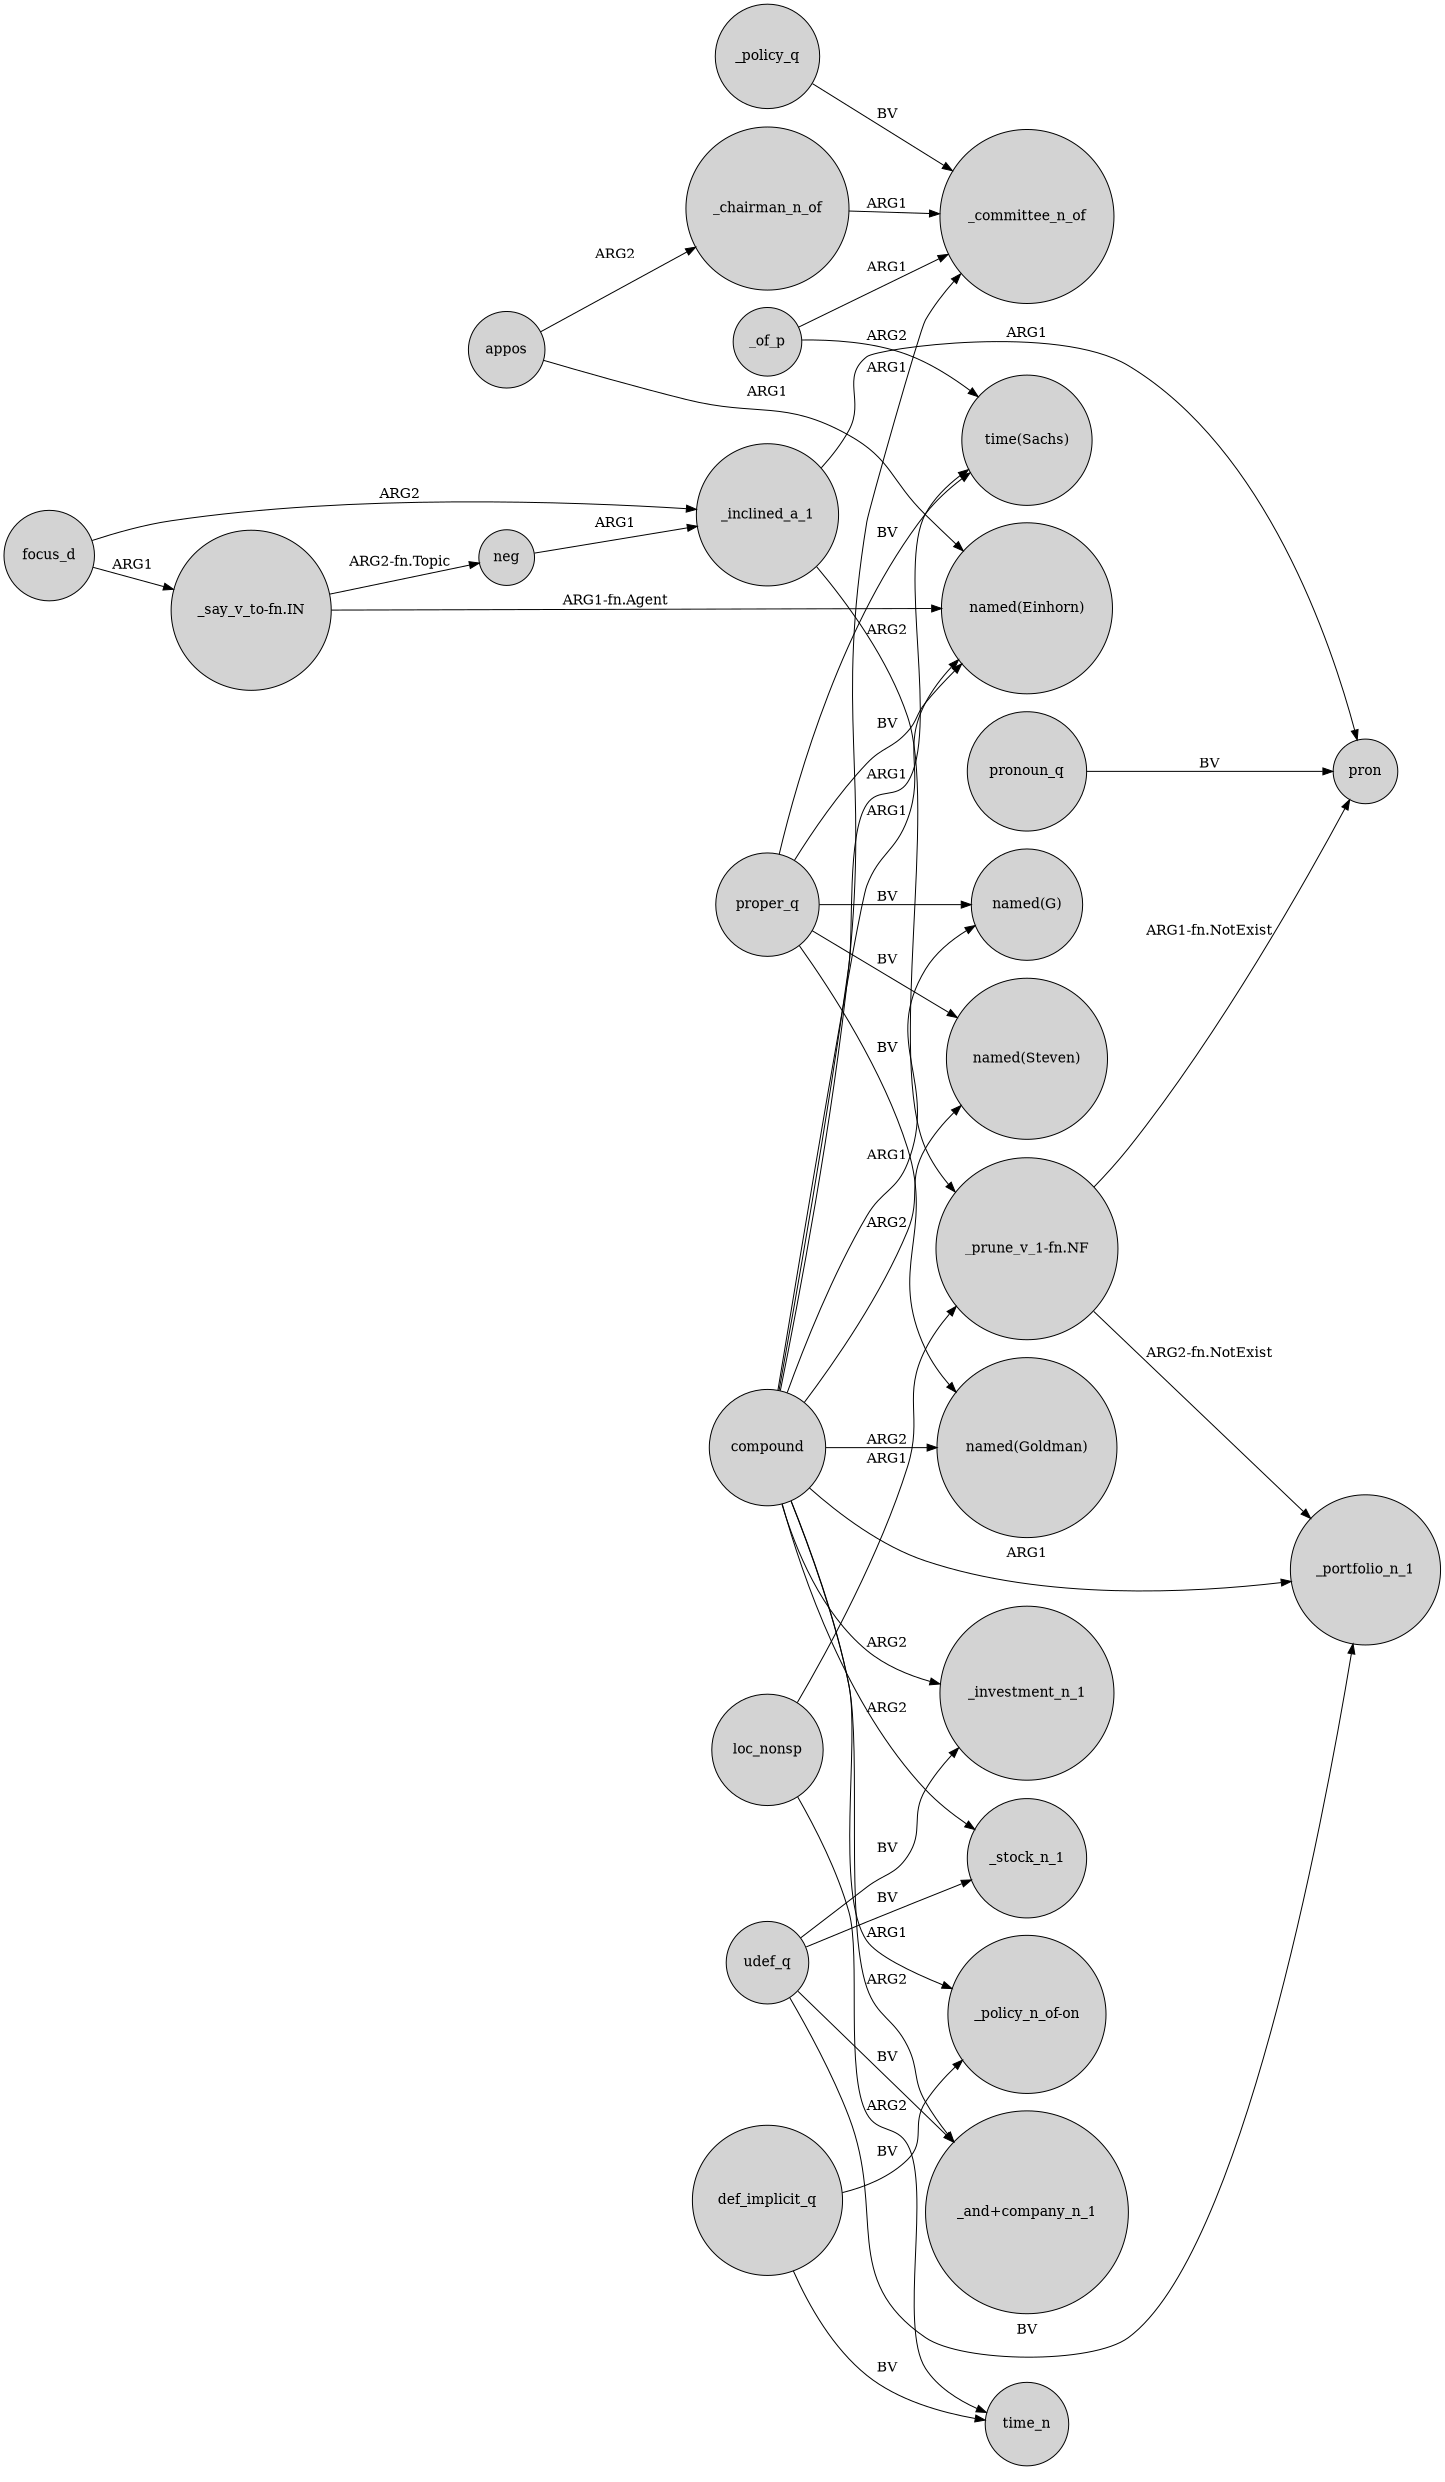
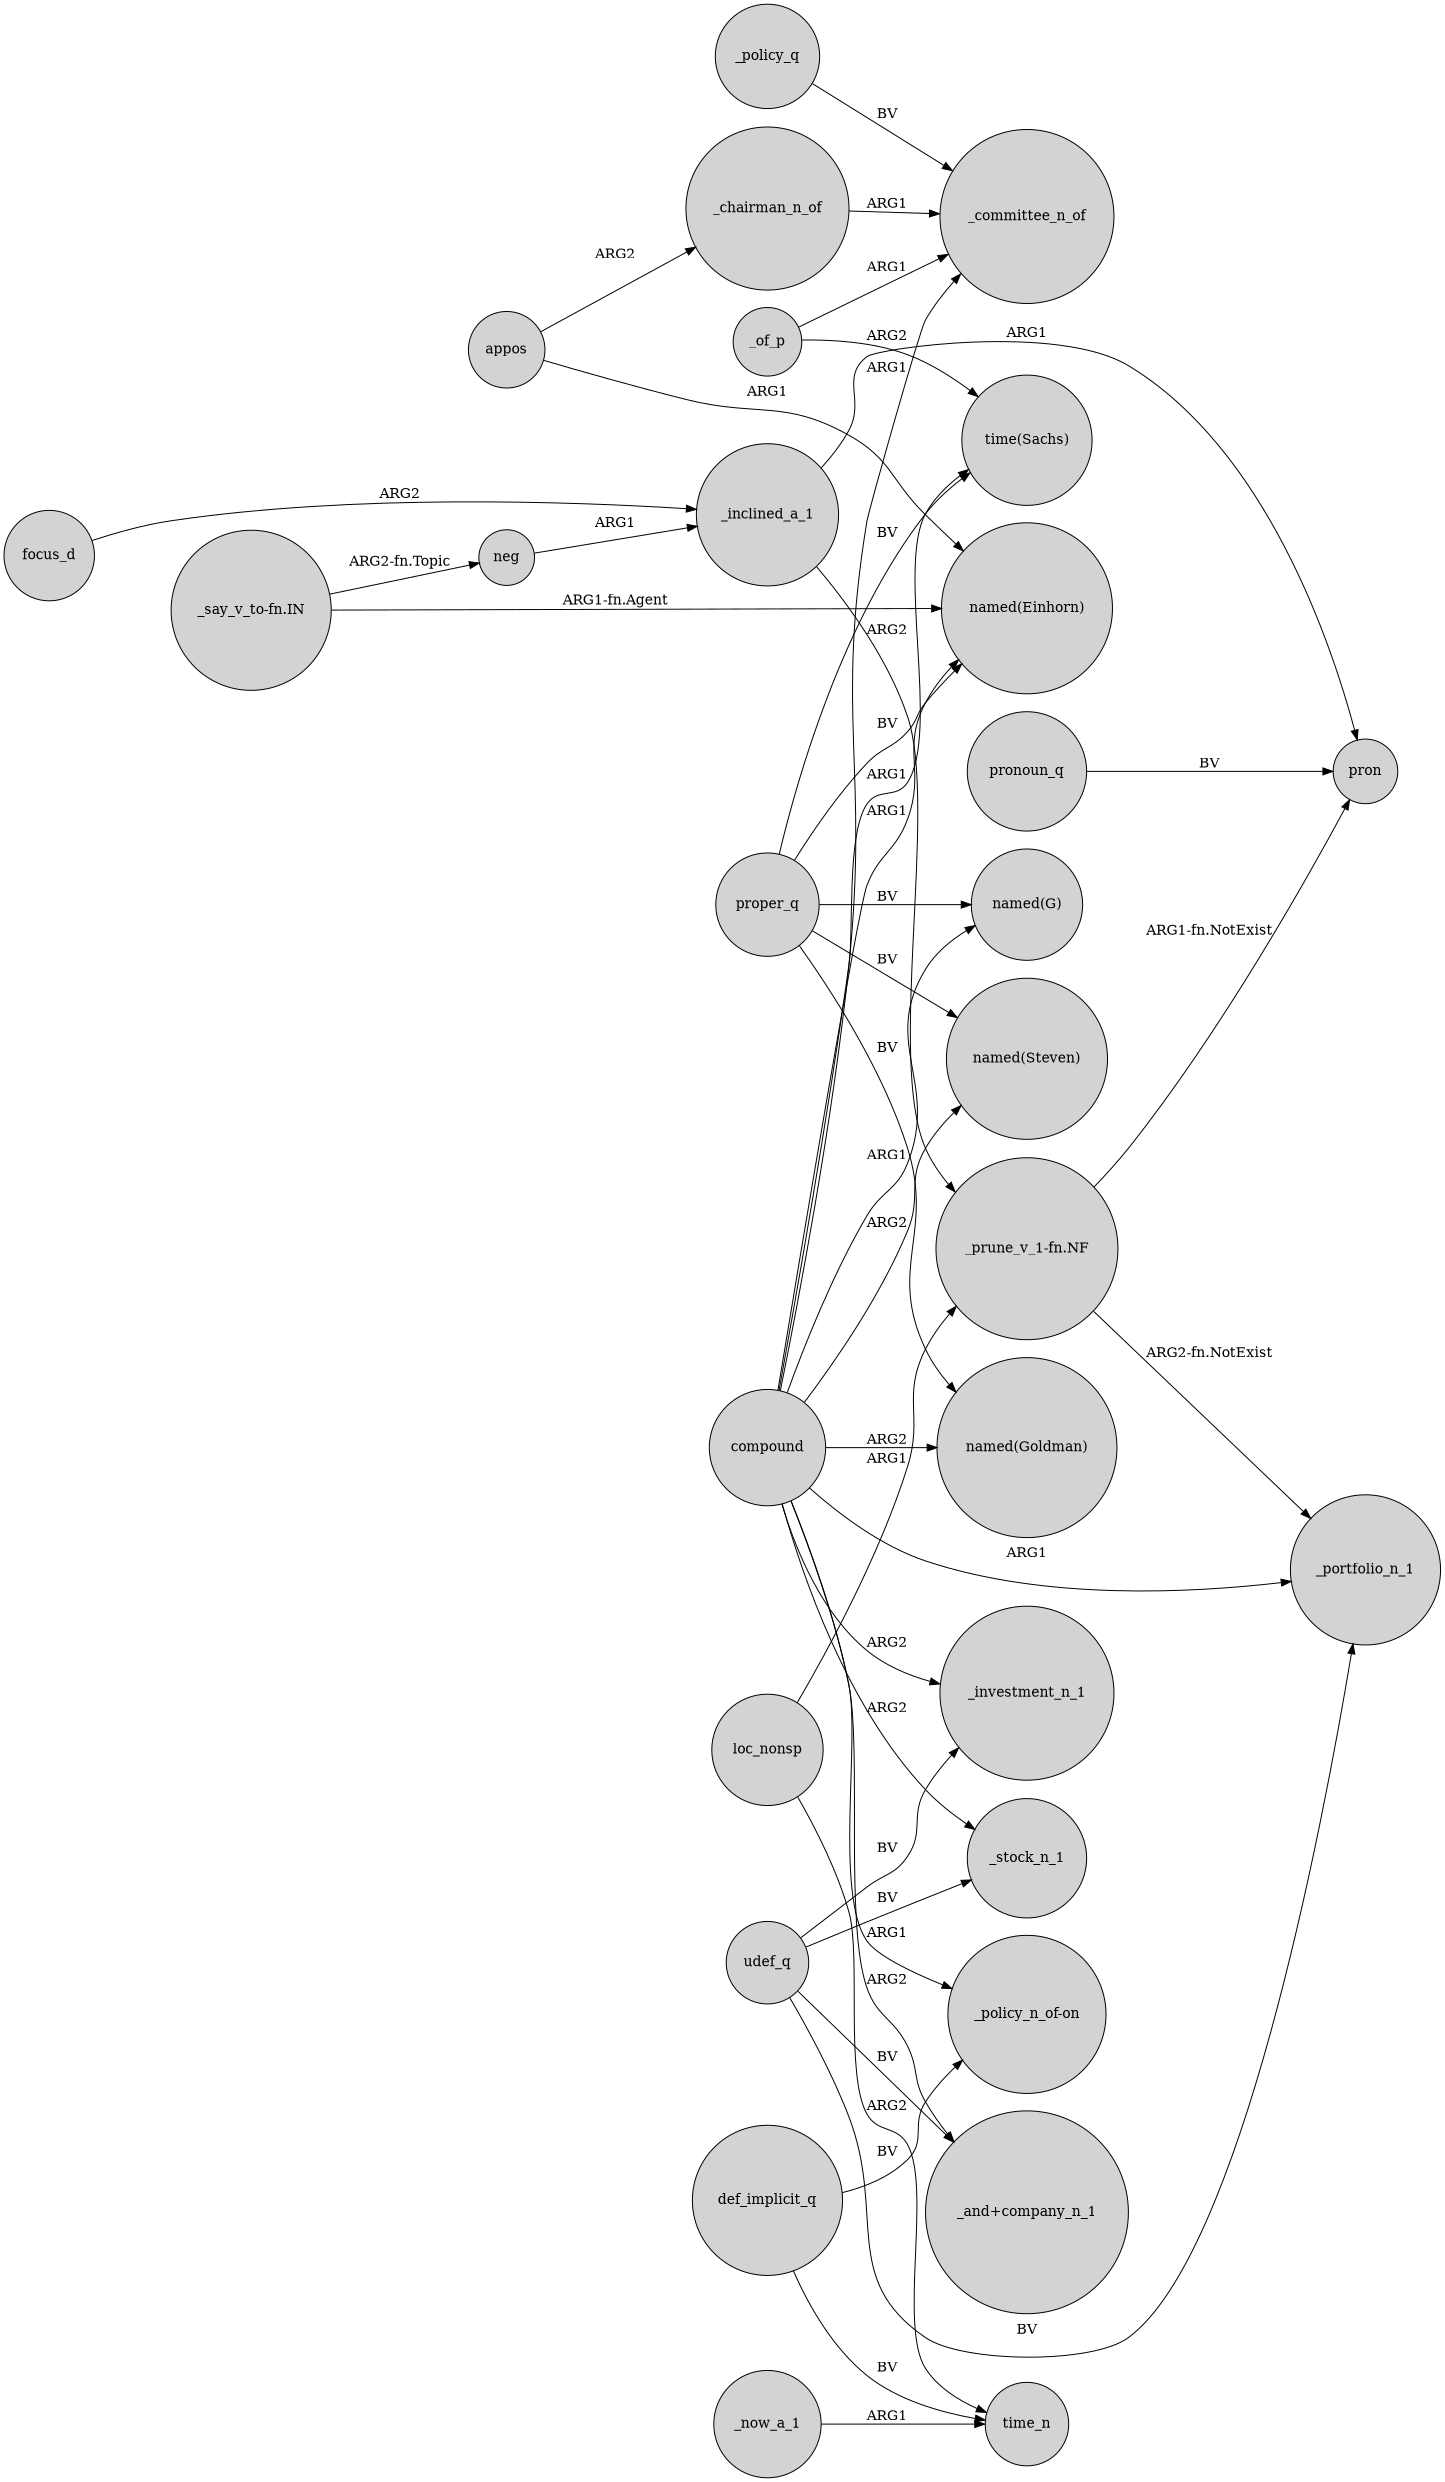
(128, 577) -> none
none -> (767, 2424)
